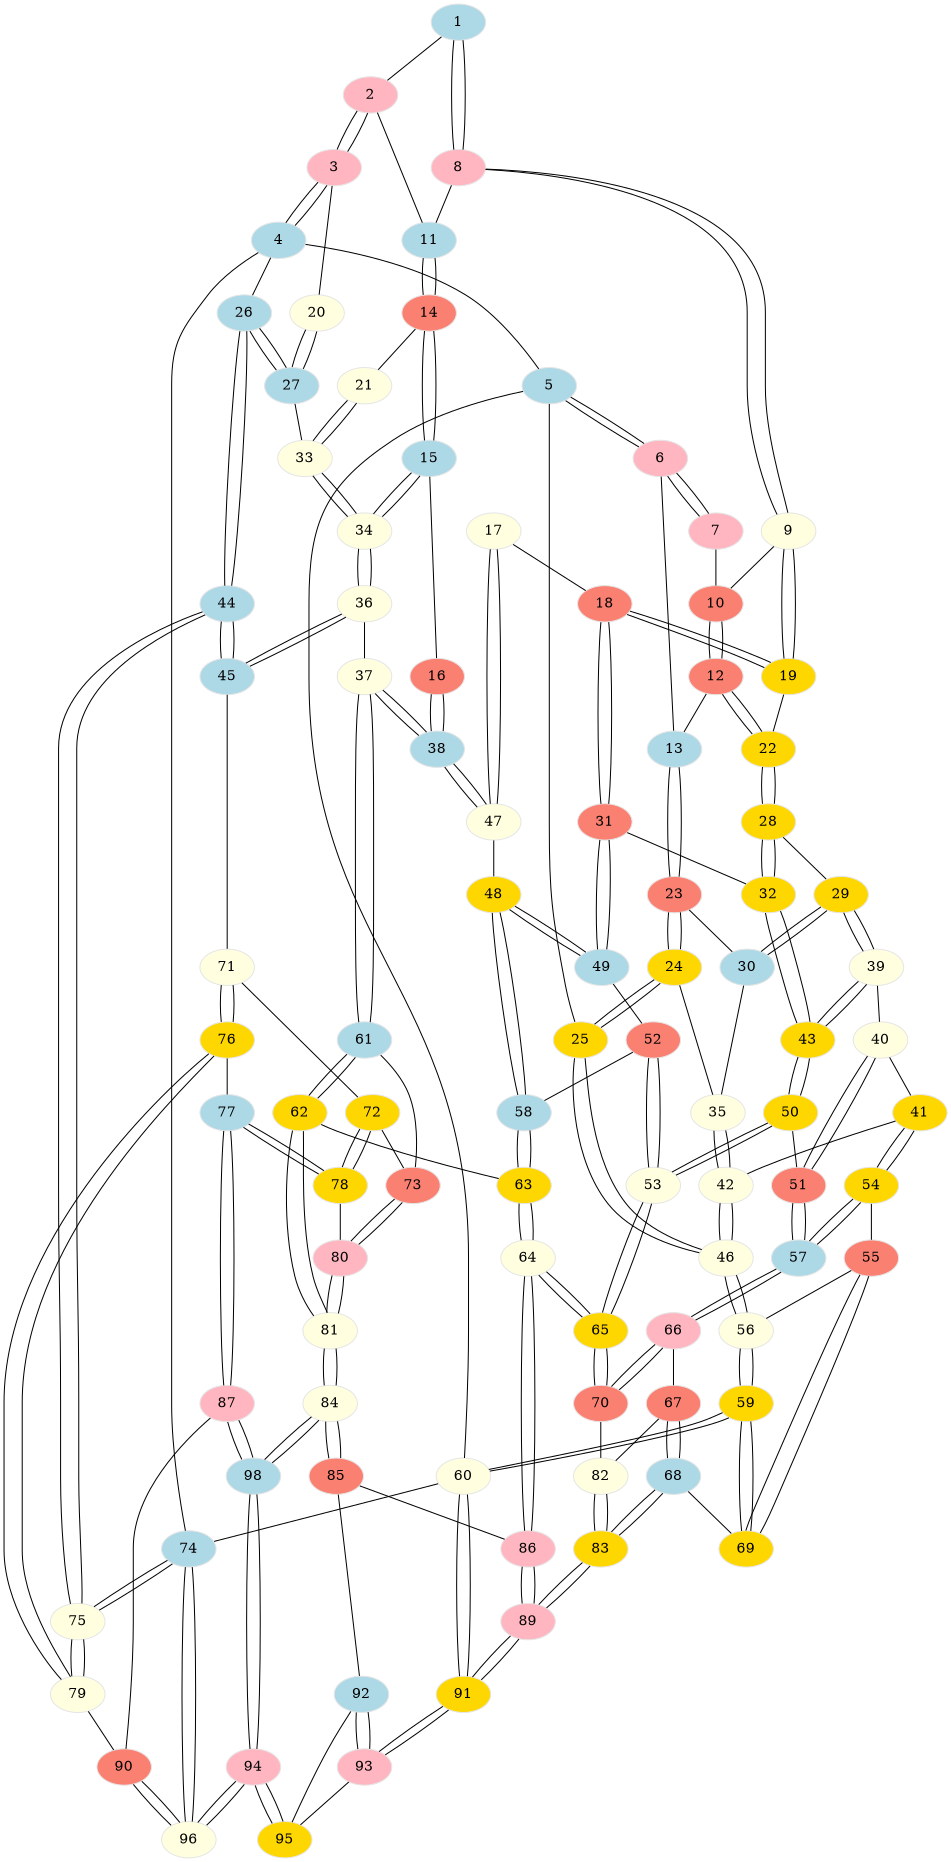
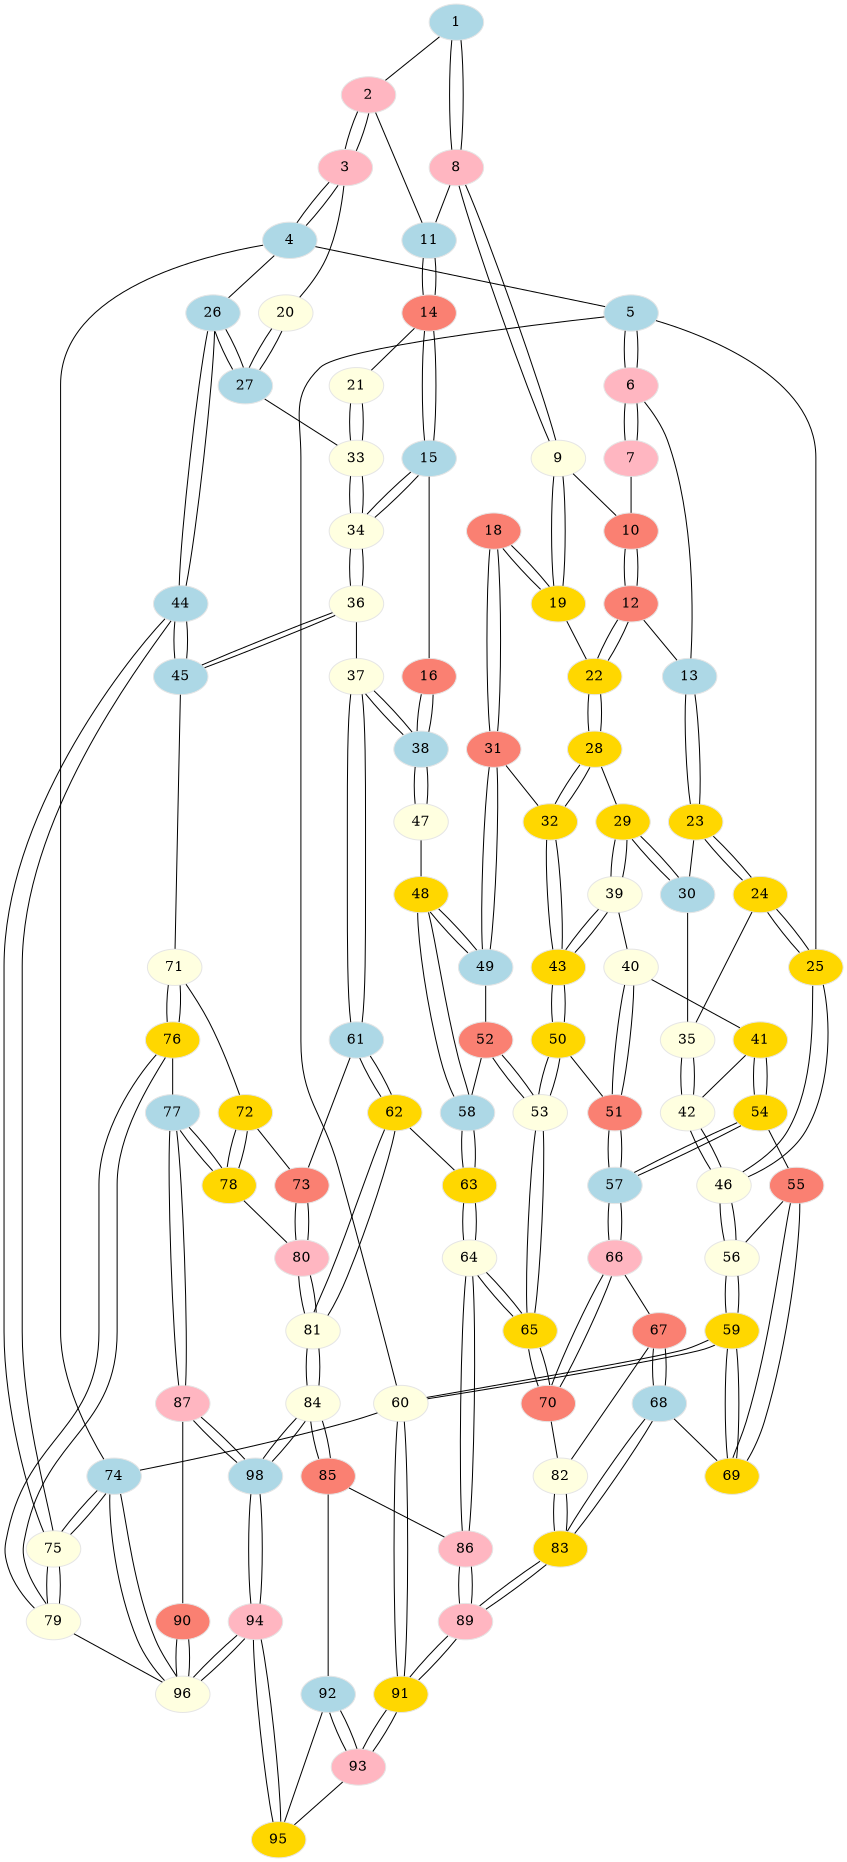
(494, 531) -> none
(674, 895) -> (696, 822)
(101, 1731) -> (118, 1658)
